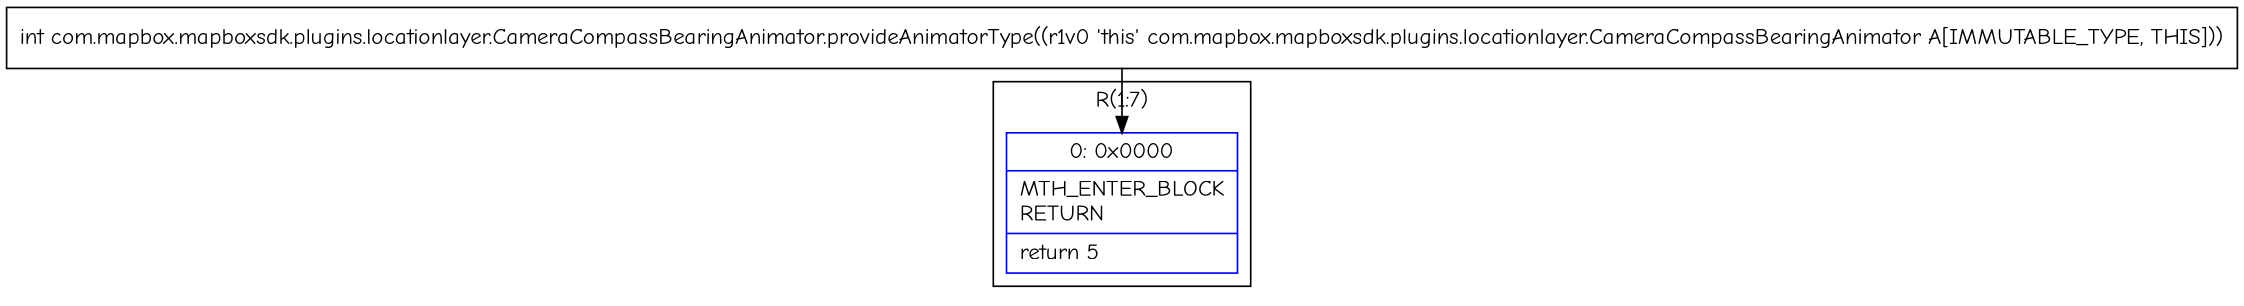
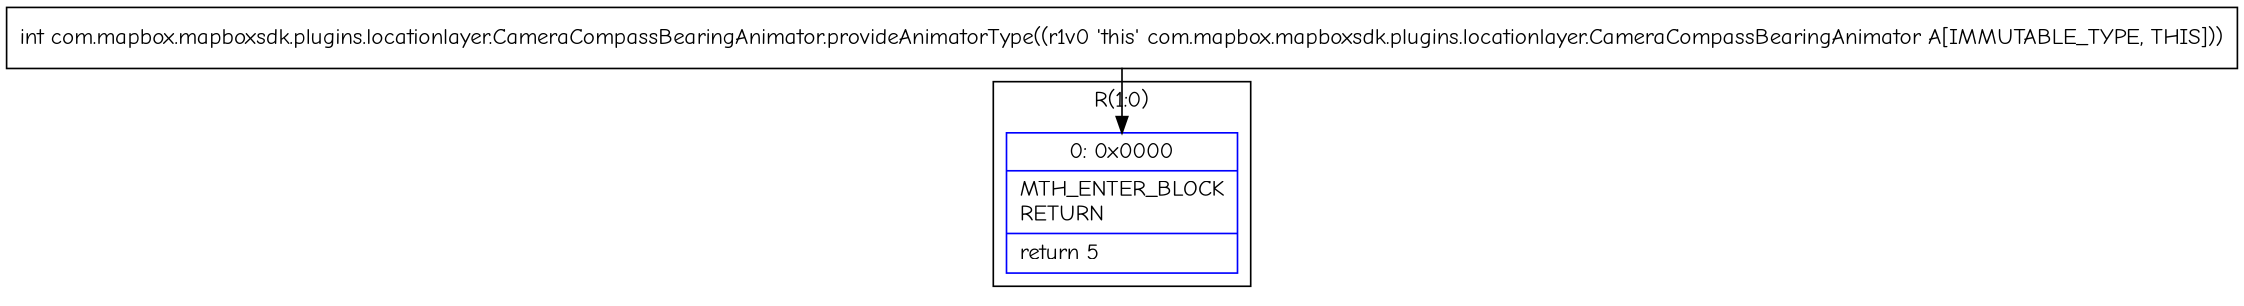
(1122, 101) -> (1122, 101)
